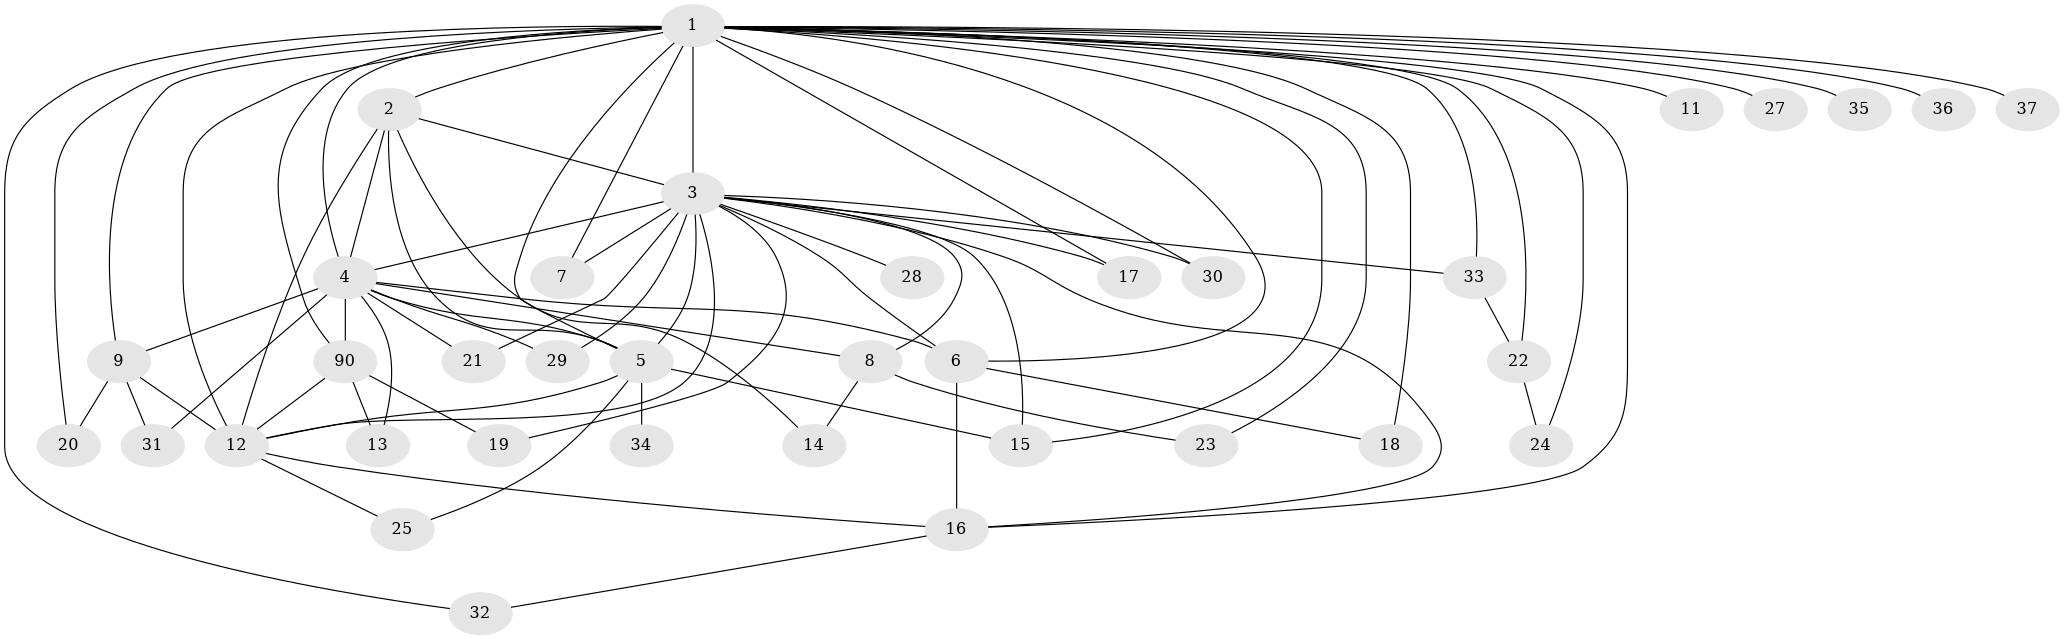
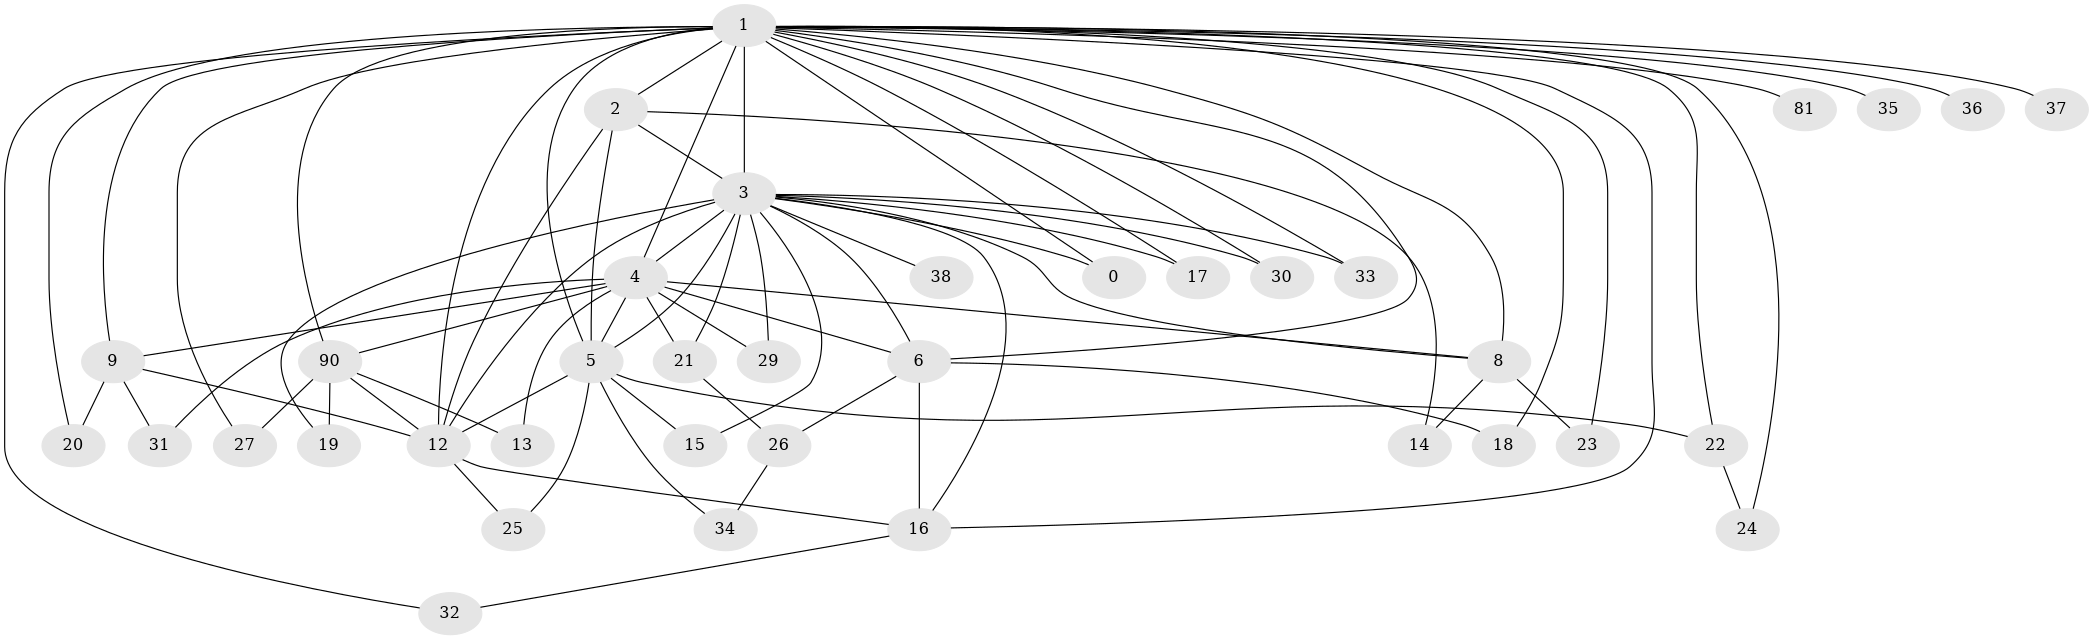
(1692, 110) -> (1805, 110)
(1251, 118) -> (1196, 98)
(367, 194) -> none
(562, 278) -> (1114, 278)
(912, 278) -> (942, 278)
(1497, 320) -> (1151, 414)
none -> (281, 410)
none -> (779, 446)
